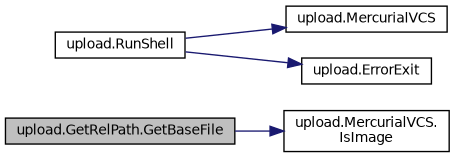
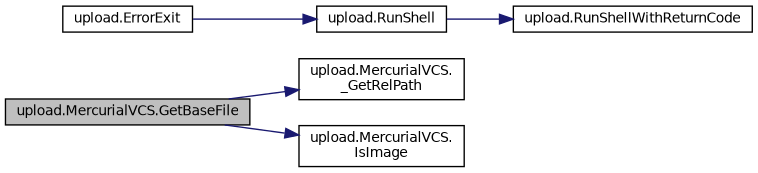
(367, 19) -> (633, 19)
(237, 57) -> (248, 19)
none -> (382, 79)
(120, 131) -> (128, 112)
